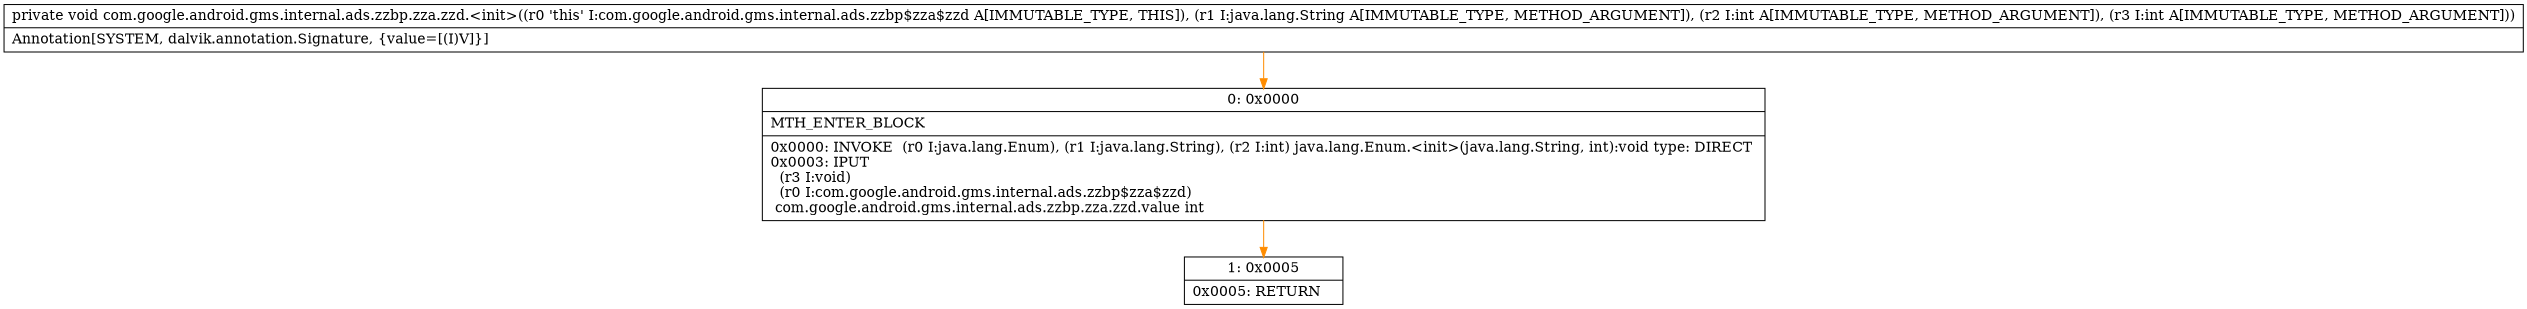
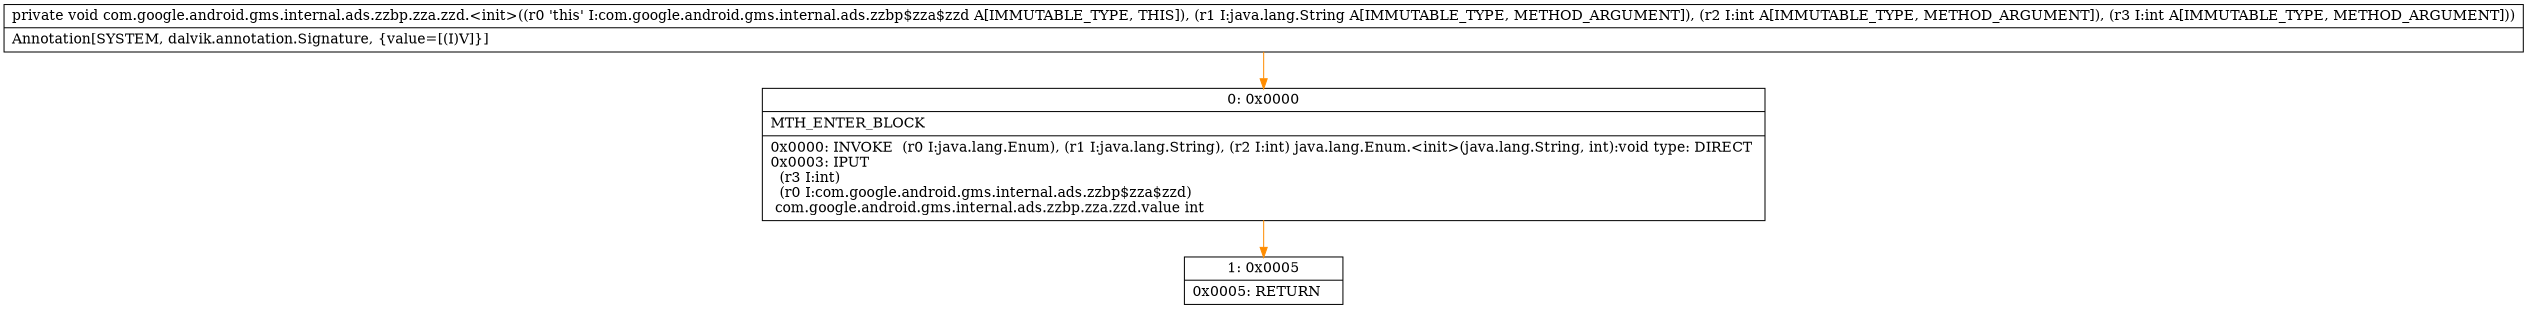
(811, 178) -> (806, 178)
